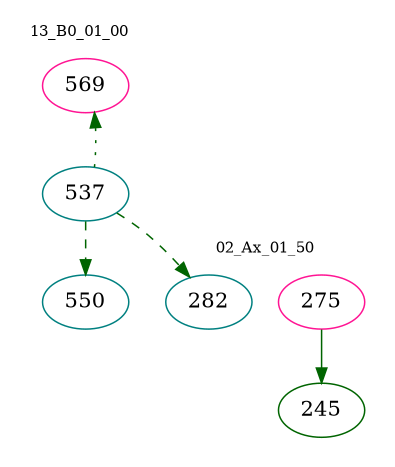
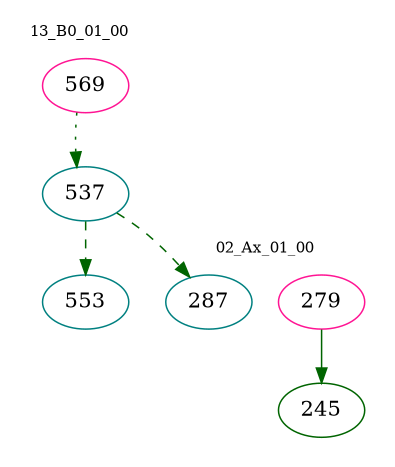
(96, 148) -> (76, 132)
(265, 249) -> (265, 249)
(86, 302) -> (86, 302)
(209, 302) -> (209, 302)
(322, 302) -> (322, 302)
